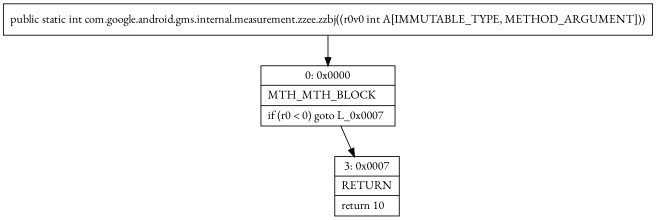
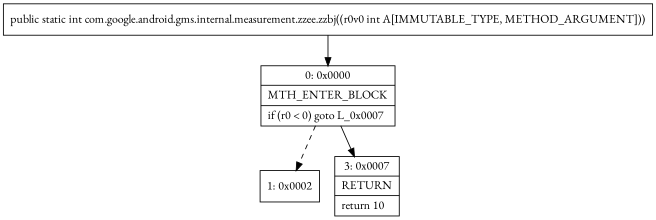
(322, 95) -> (328, 95)
none -> (290, 186)
